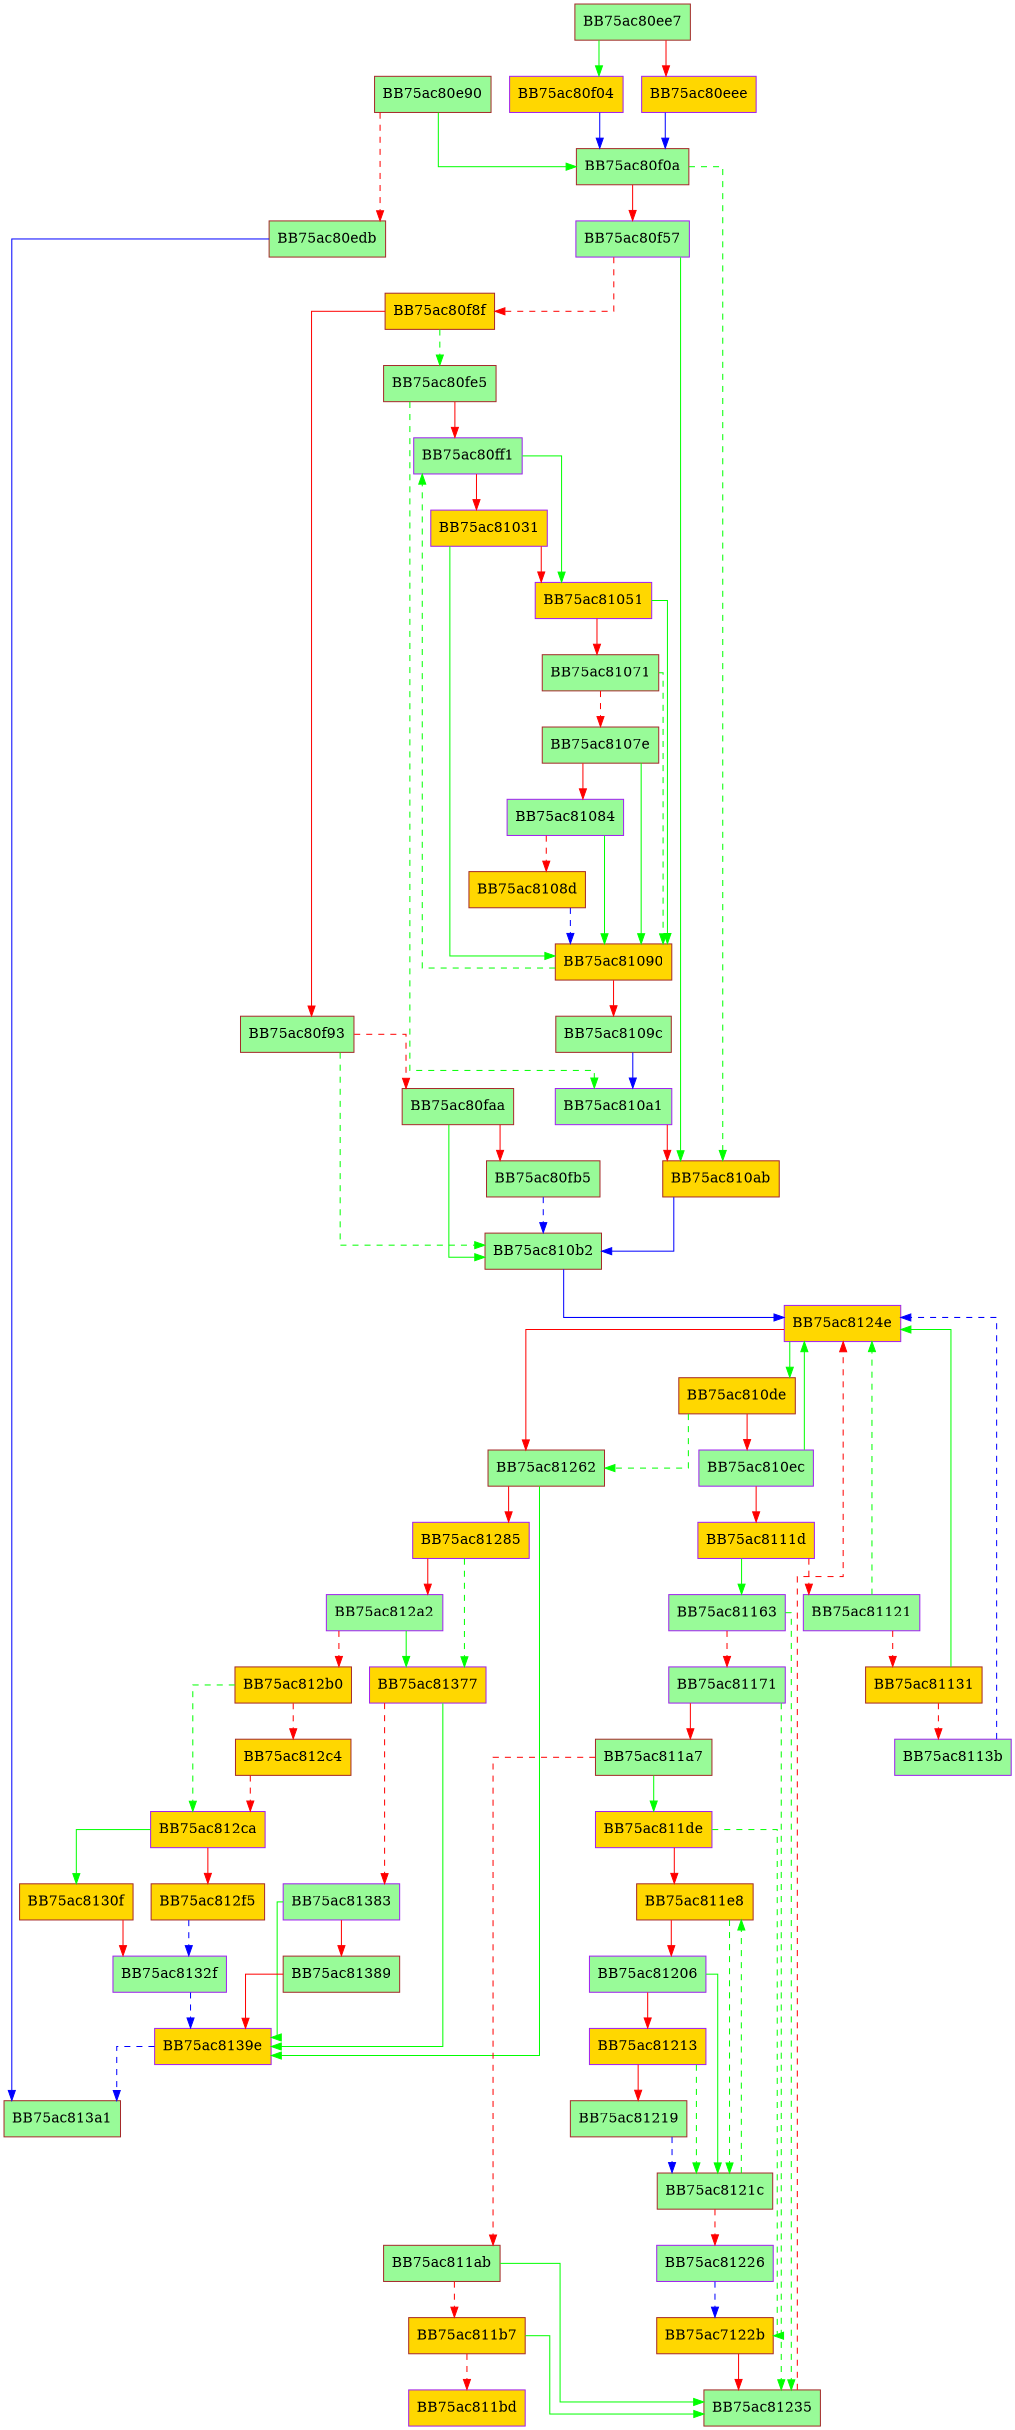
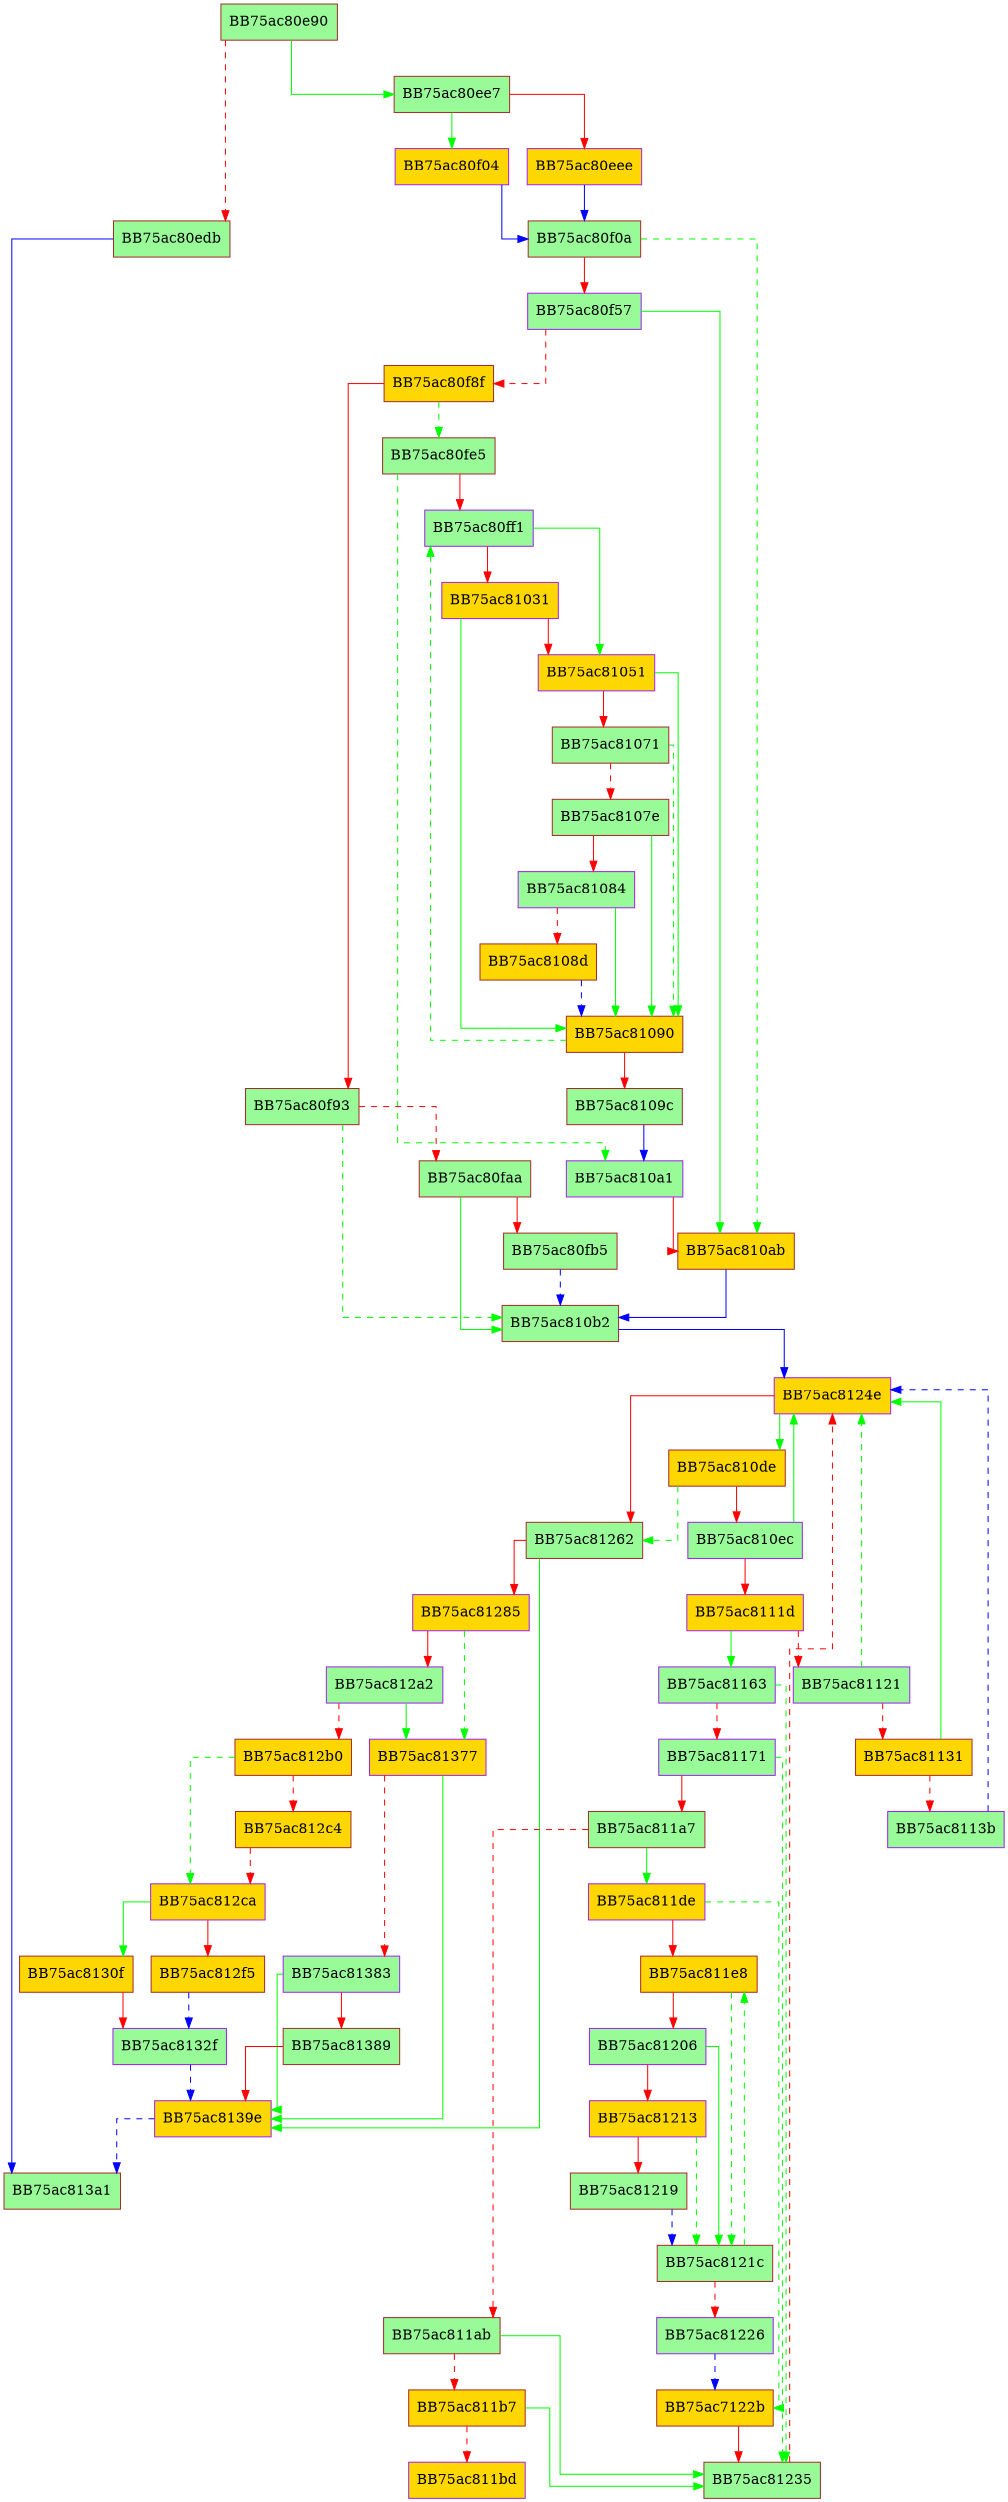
(475, 167) -> (311, 94)
